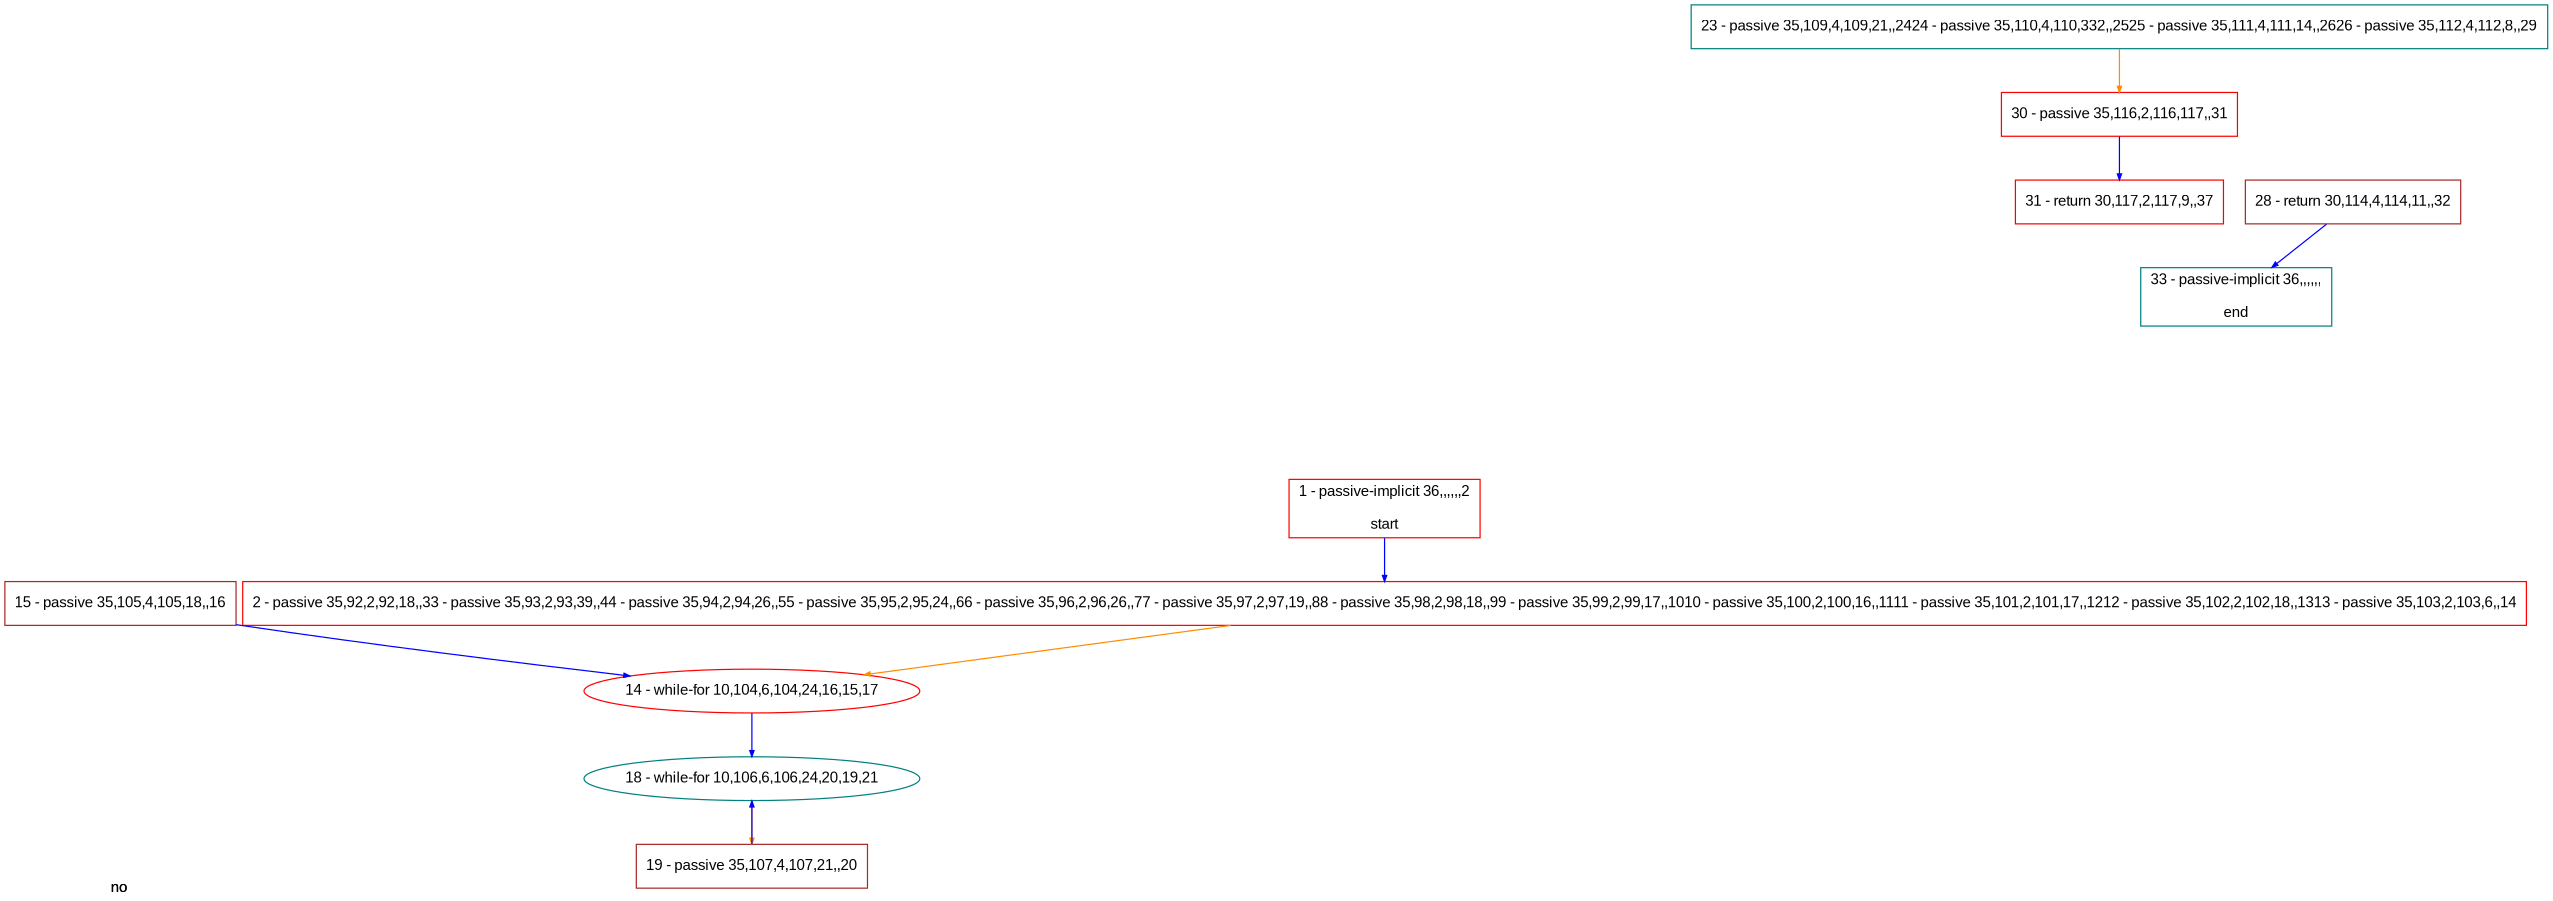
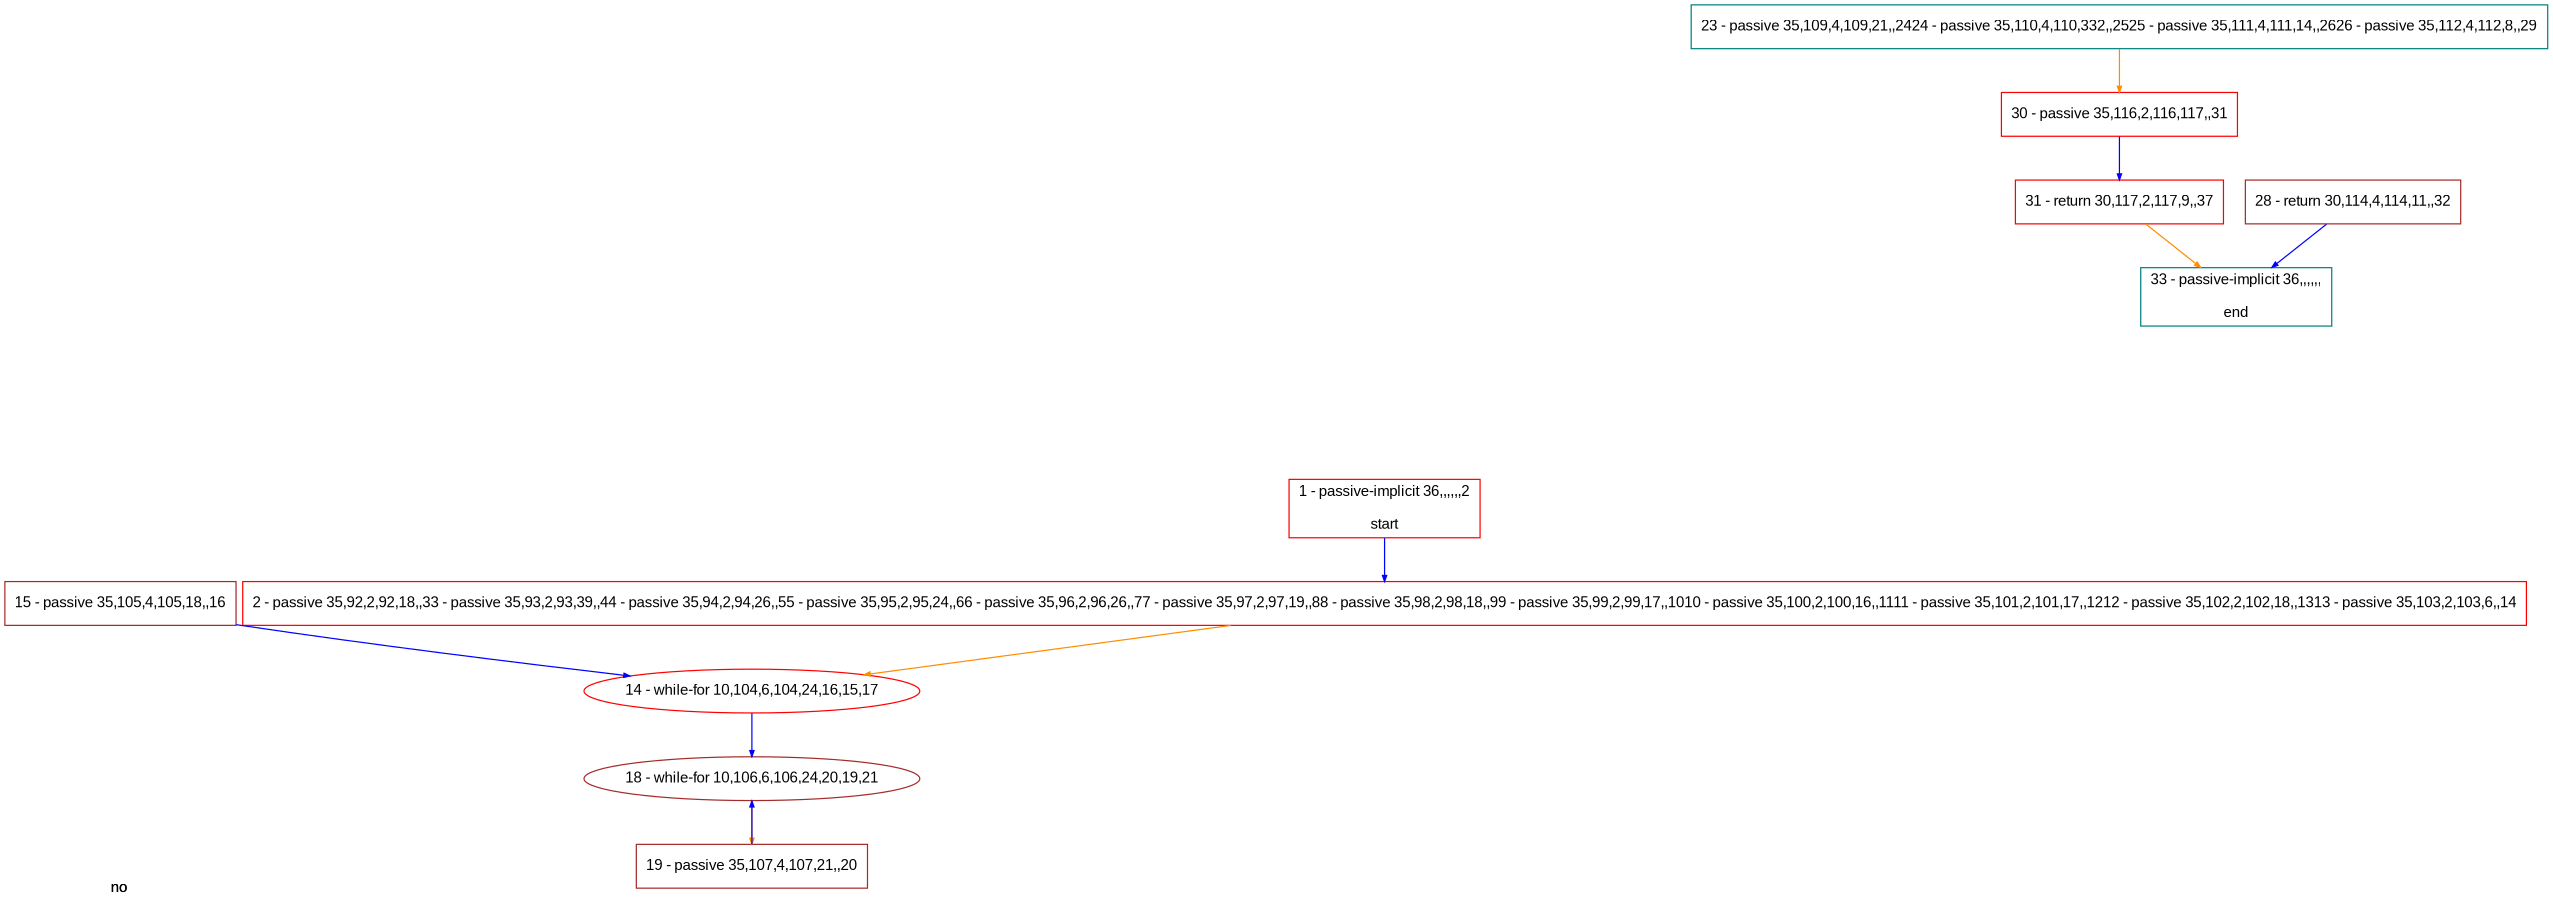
none -> (2171, 244)
(752, 779) -> (752, 779)
